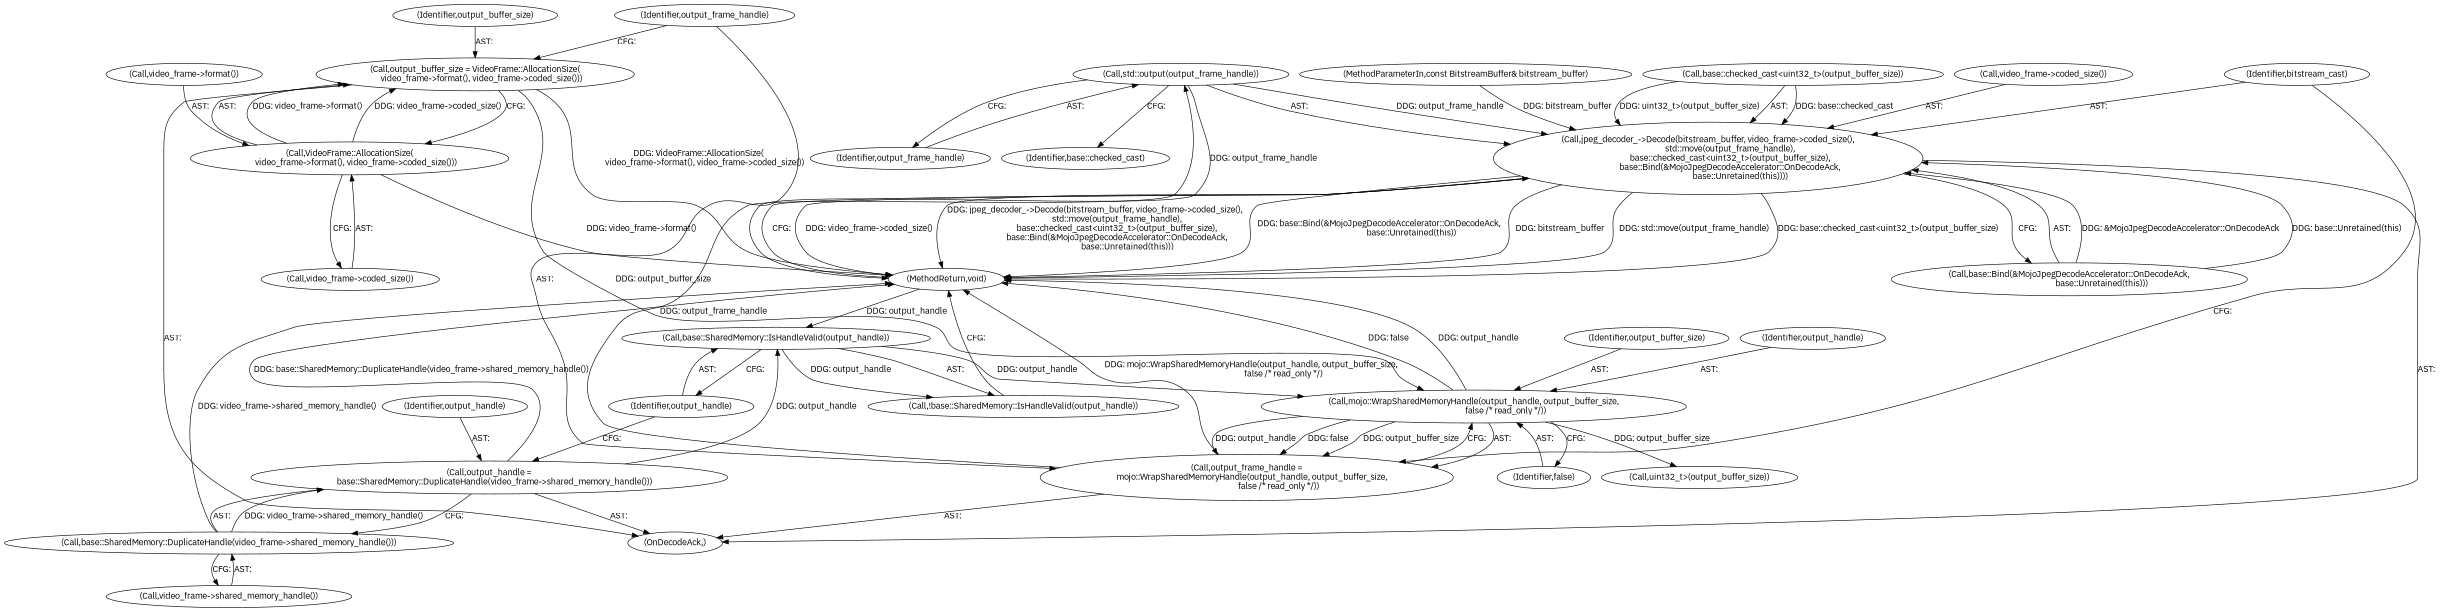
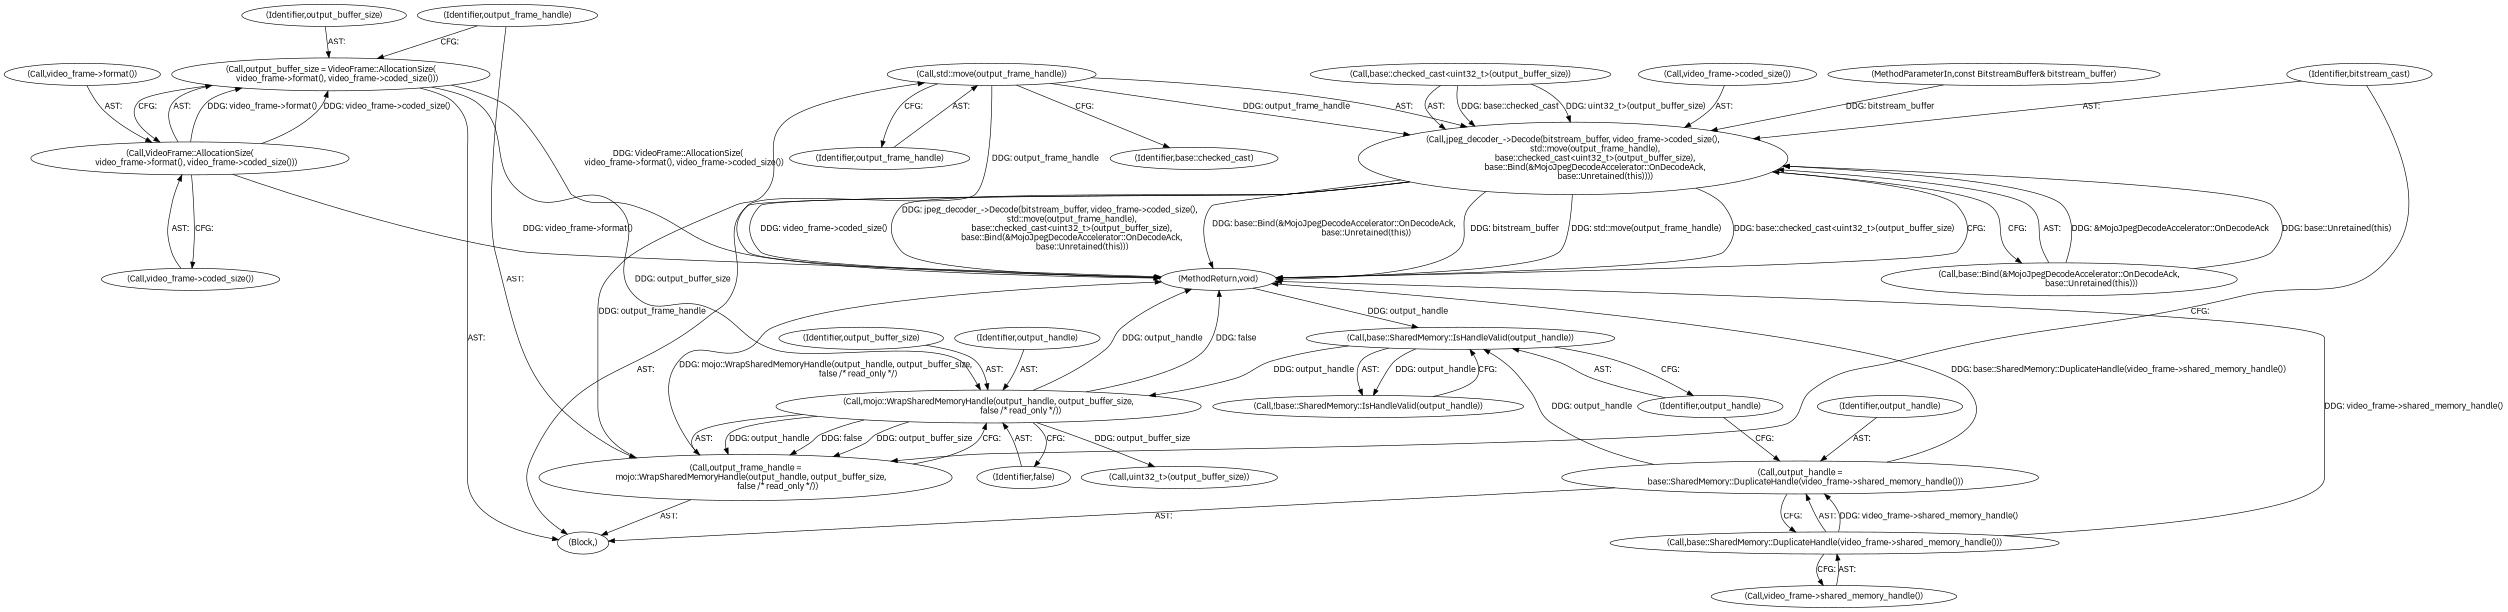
(1181, 74) -> (992, 74)
(971, 357) -> (1468, 385)
(675, 543) -> (583, 543)
